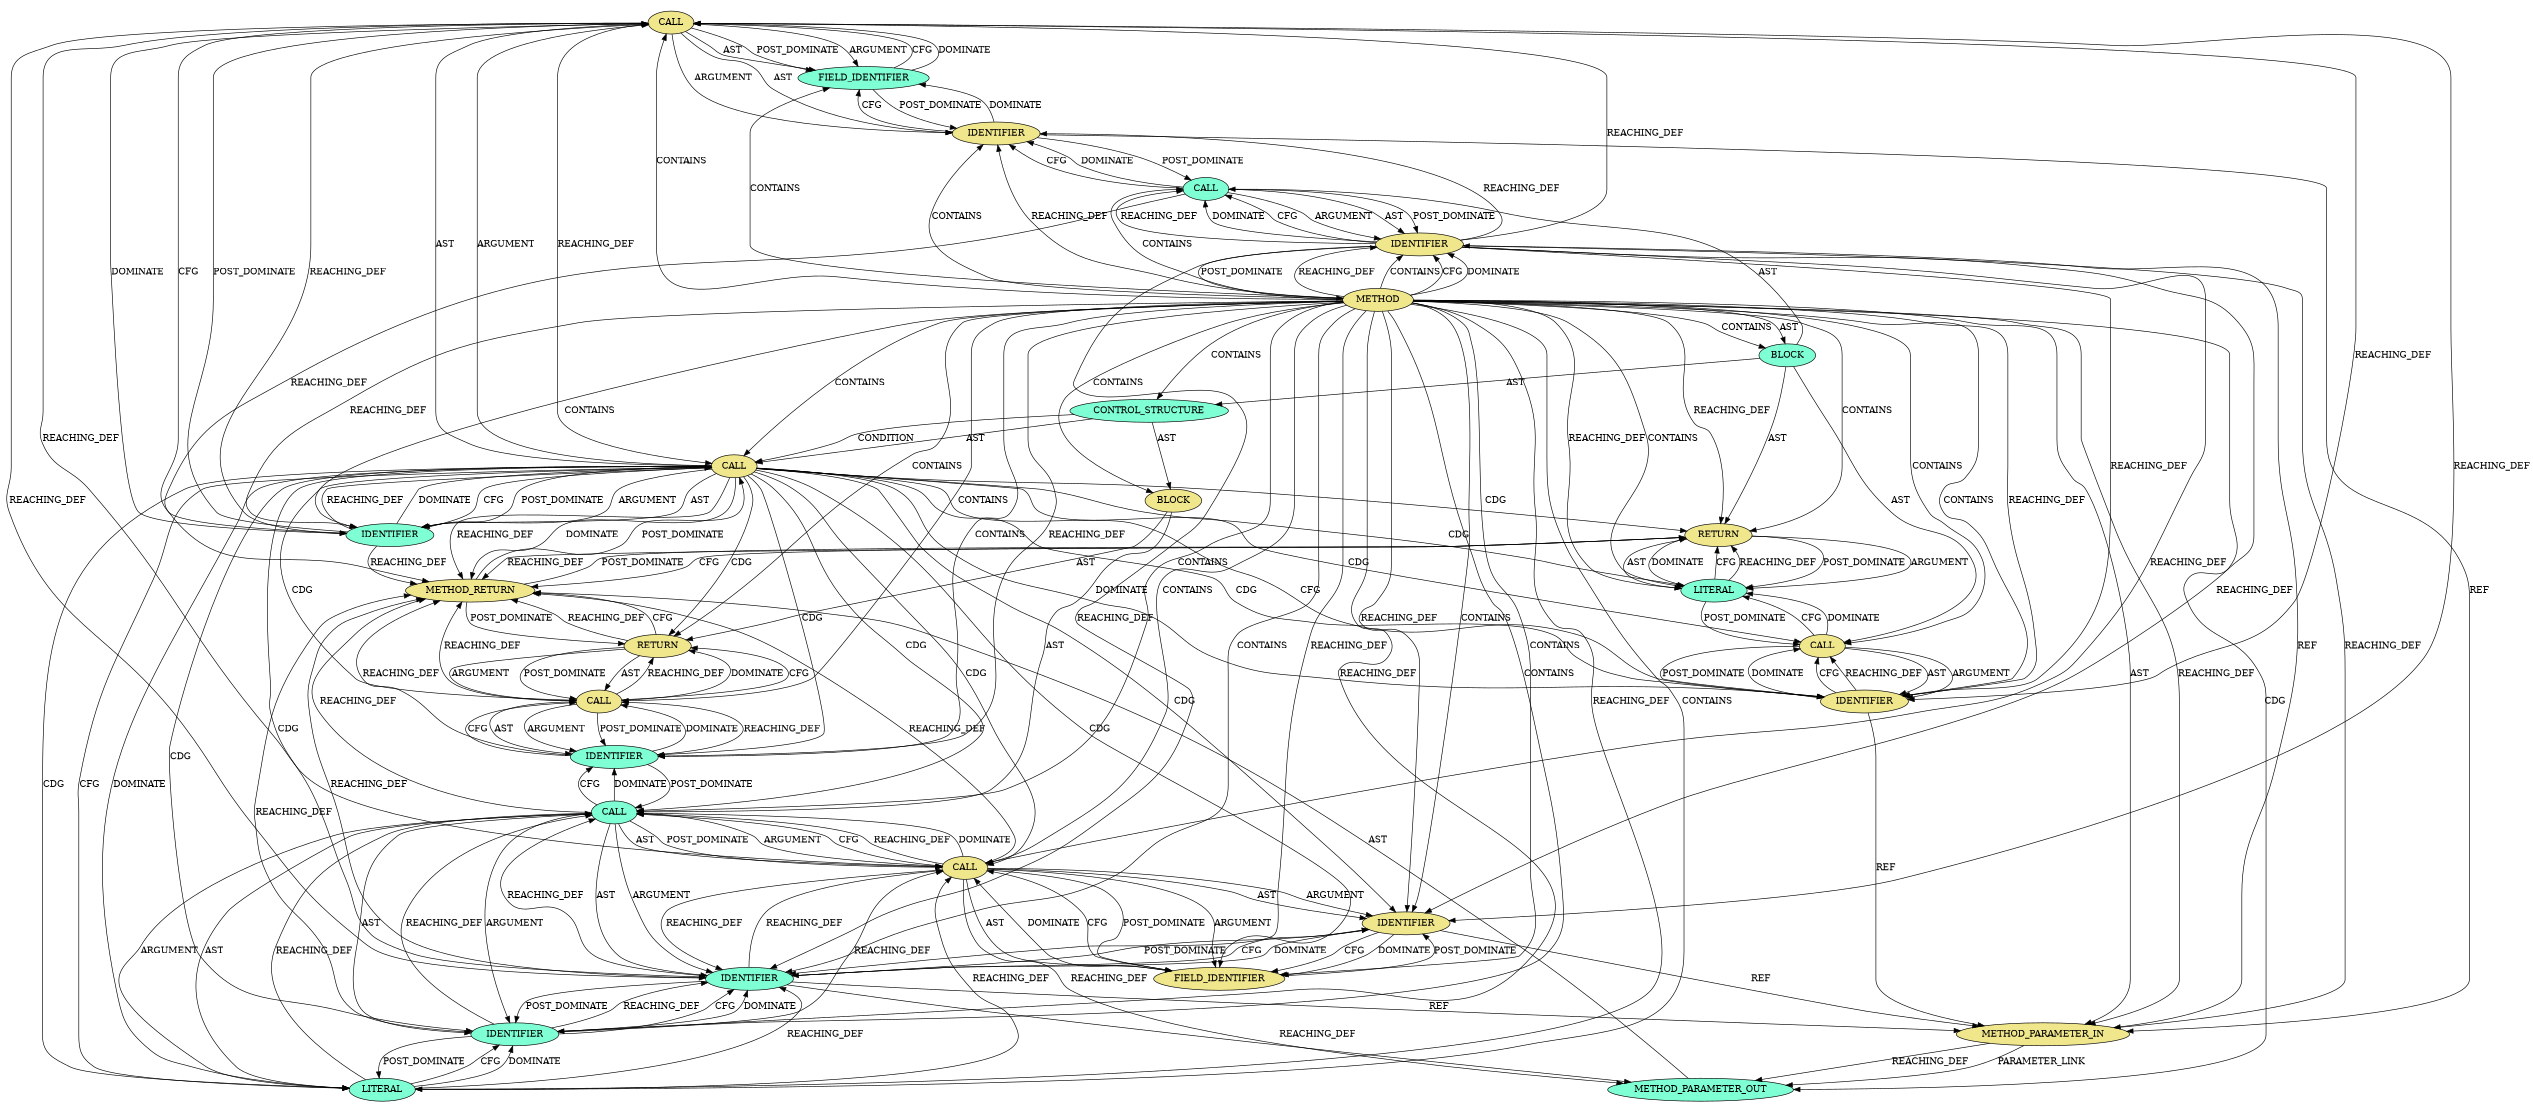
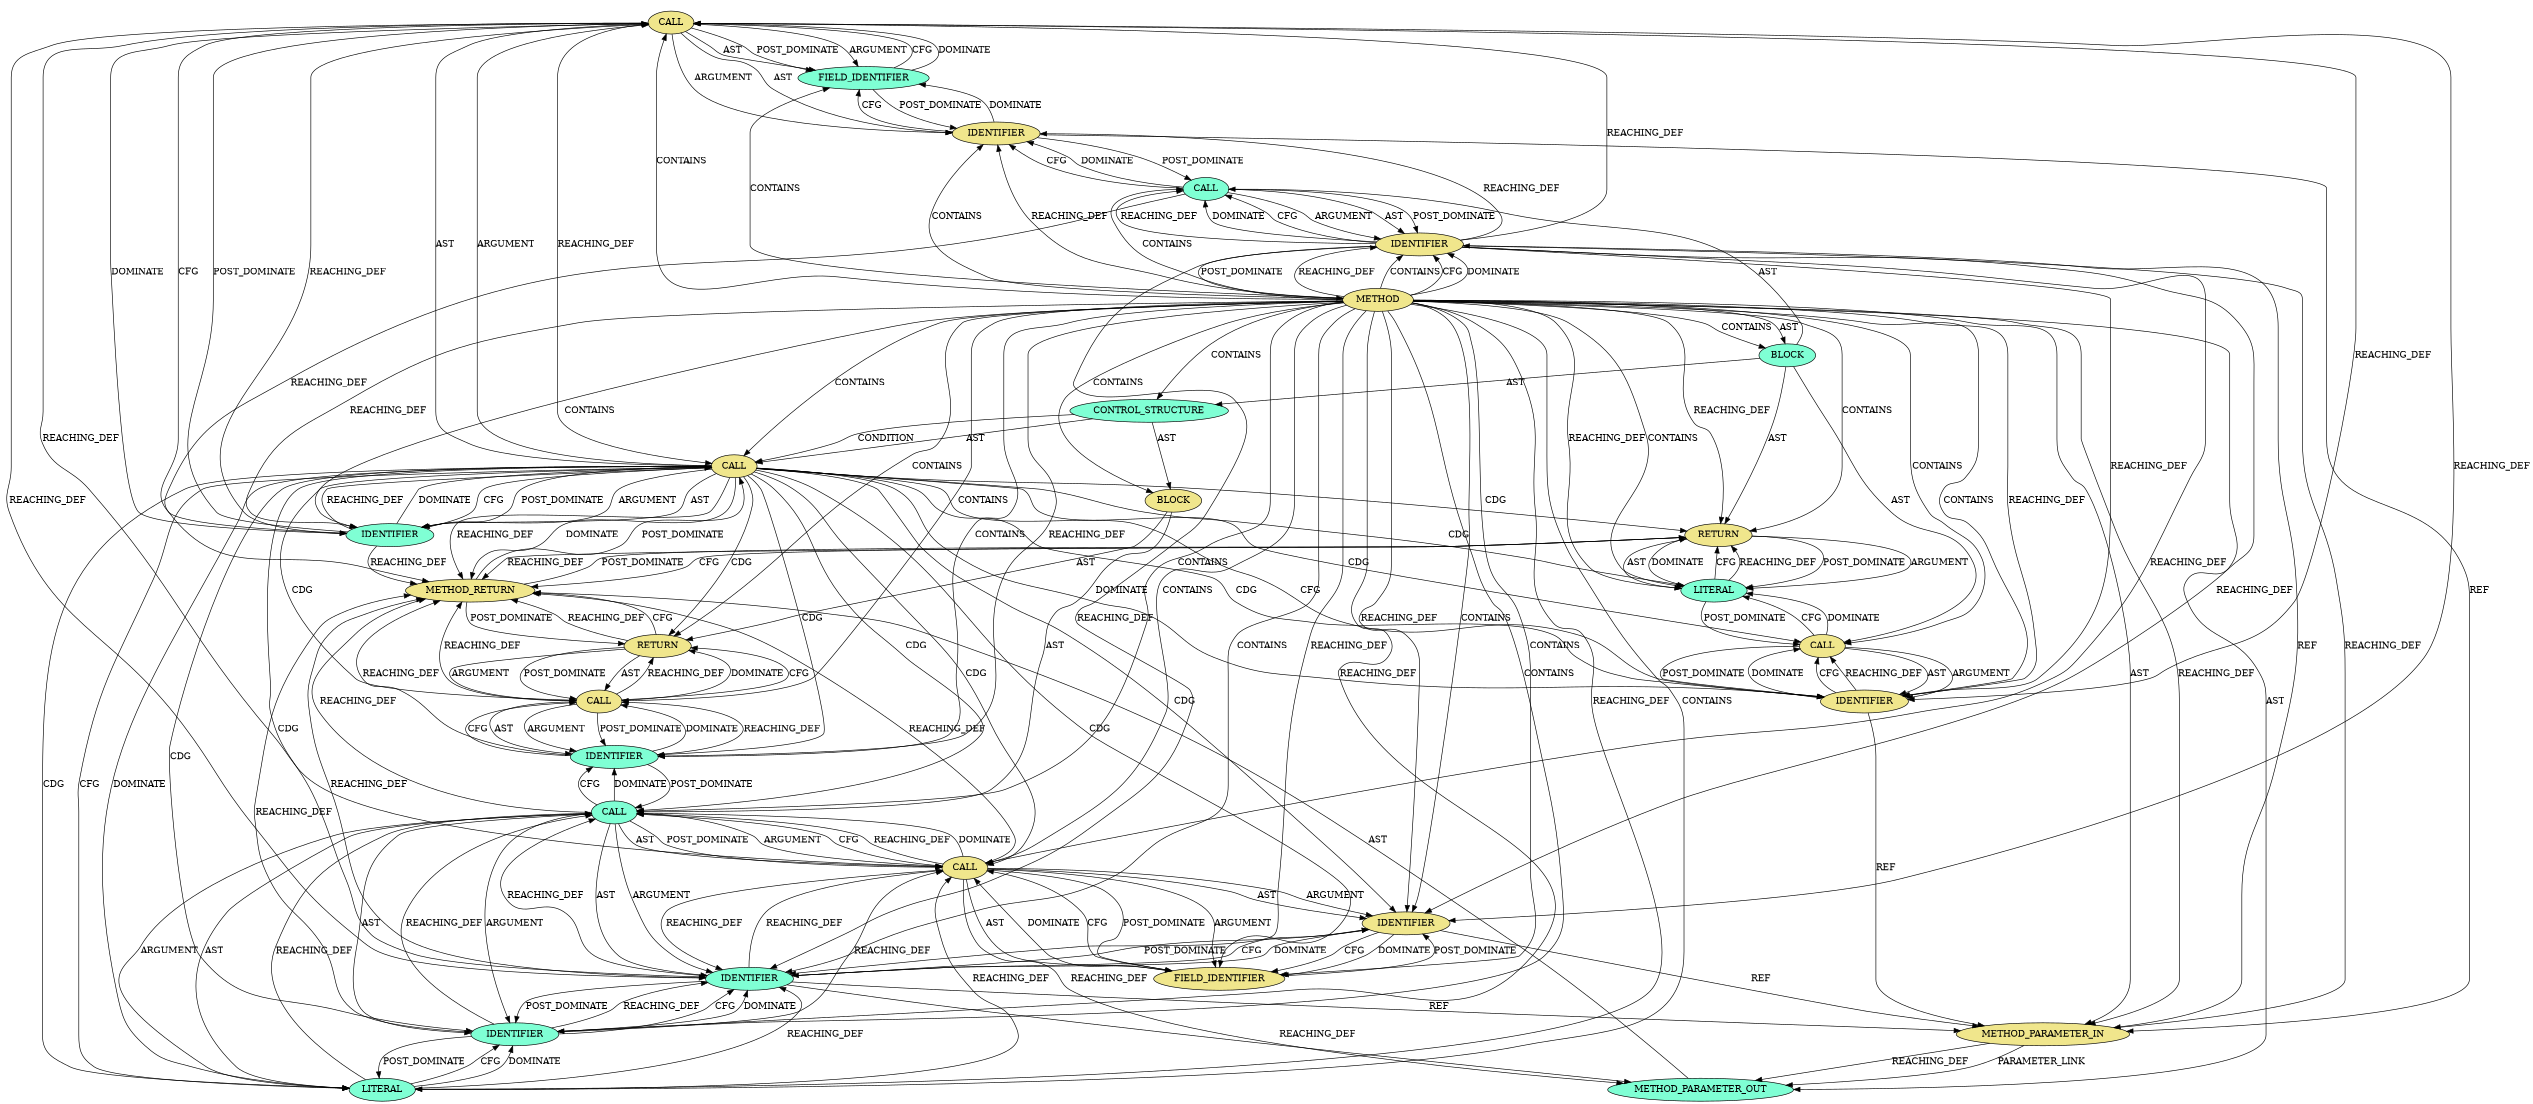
(2275, 702) -> (2275, 702)
